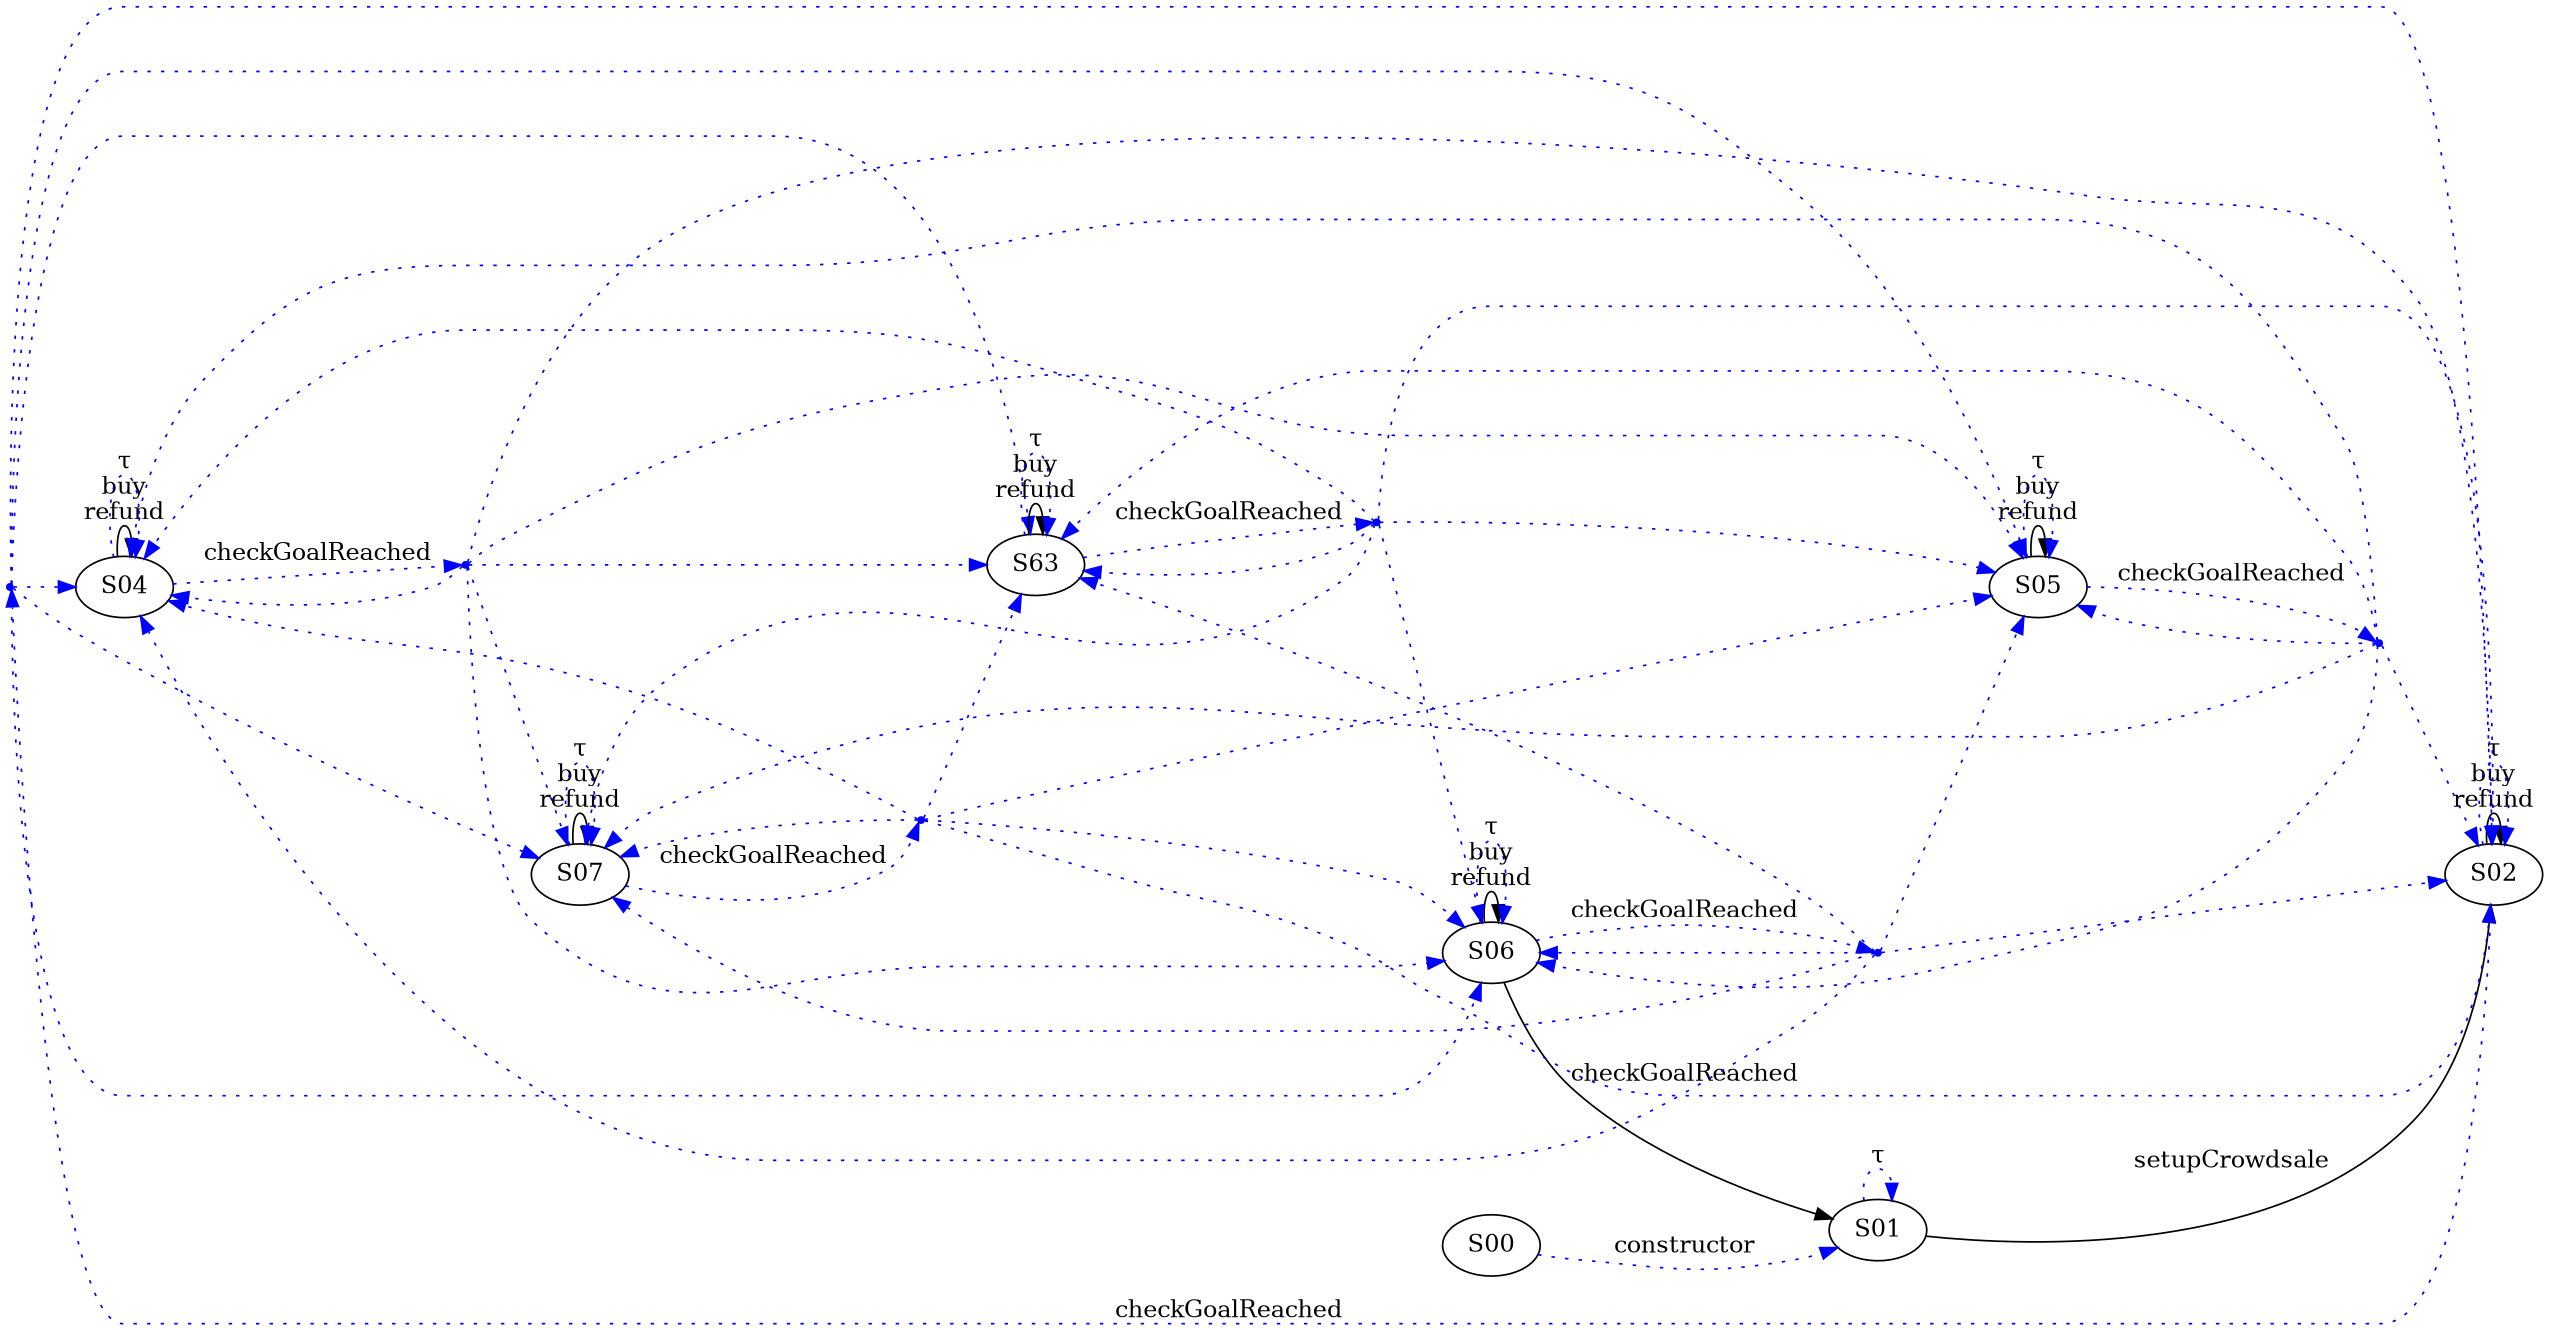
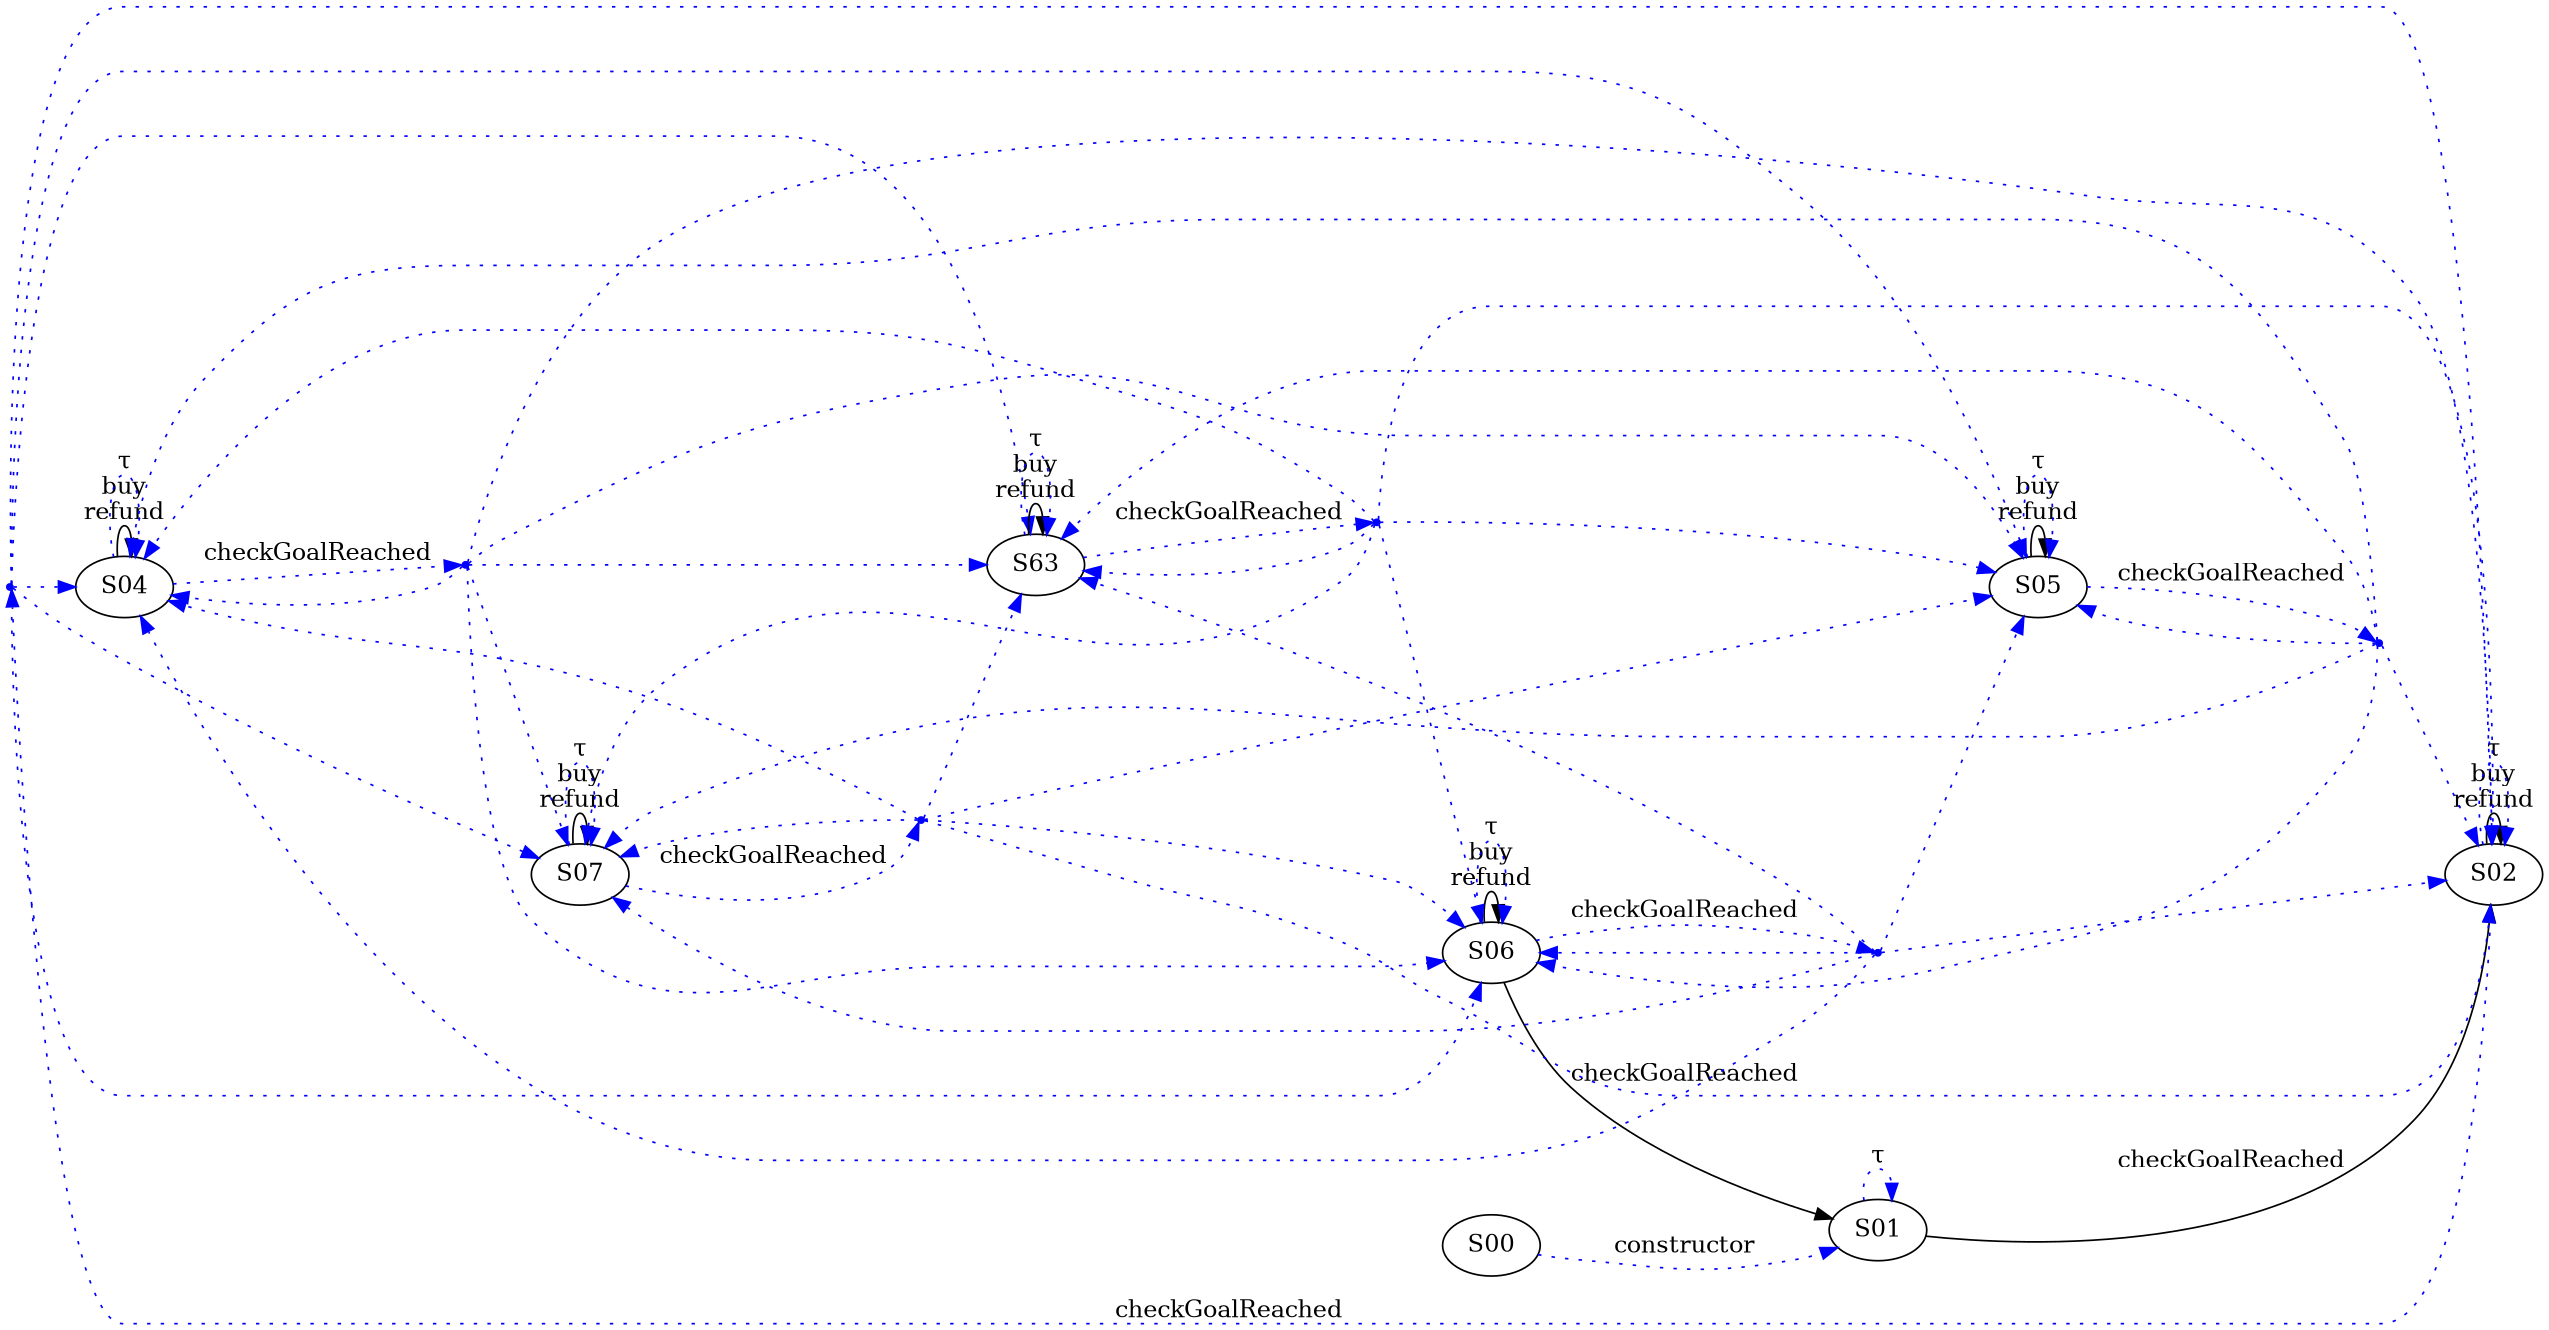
(2232, 1161) -> (2232, 1161)
